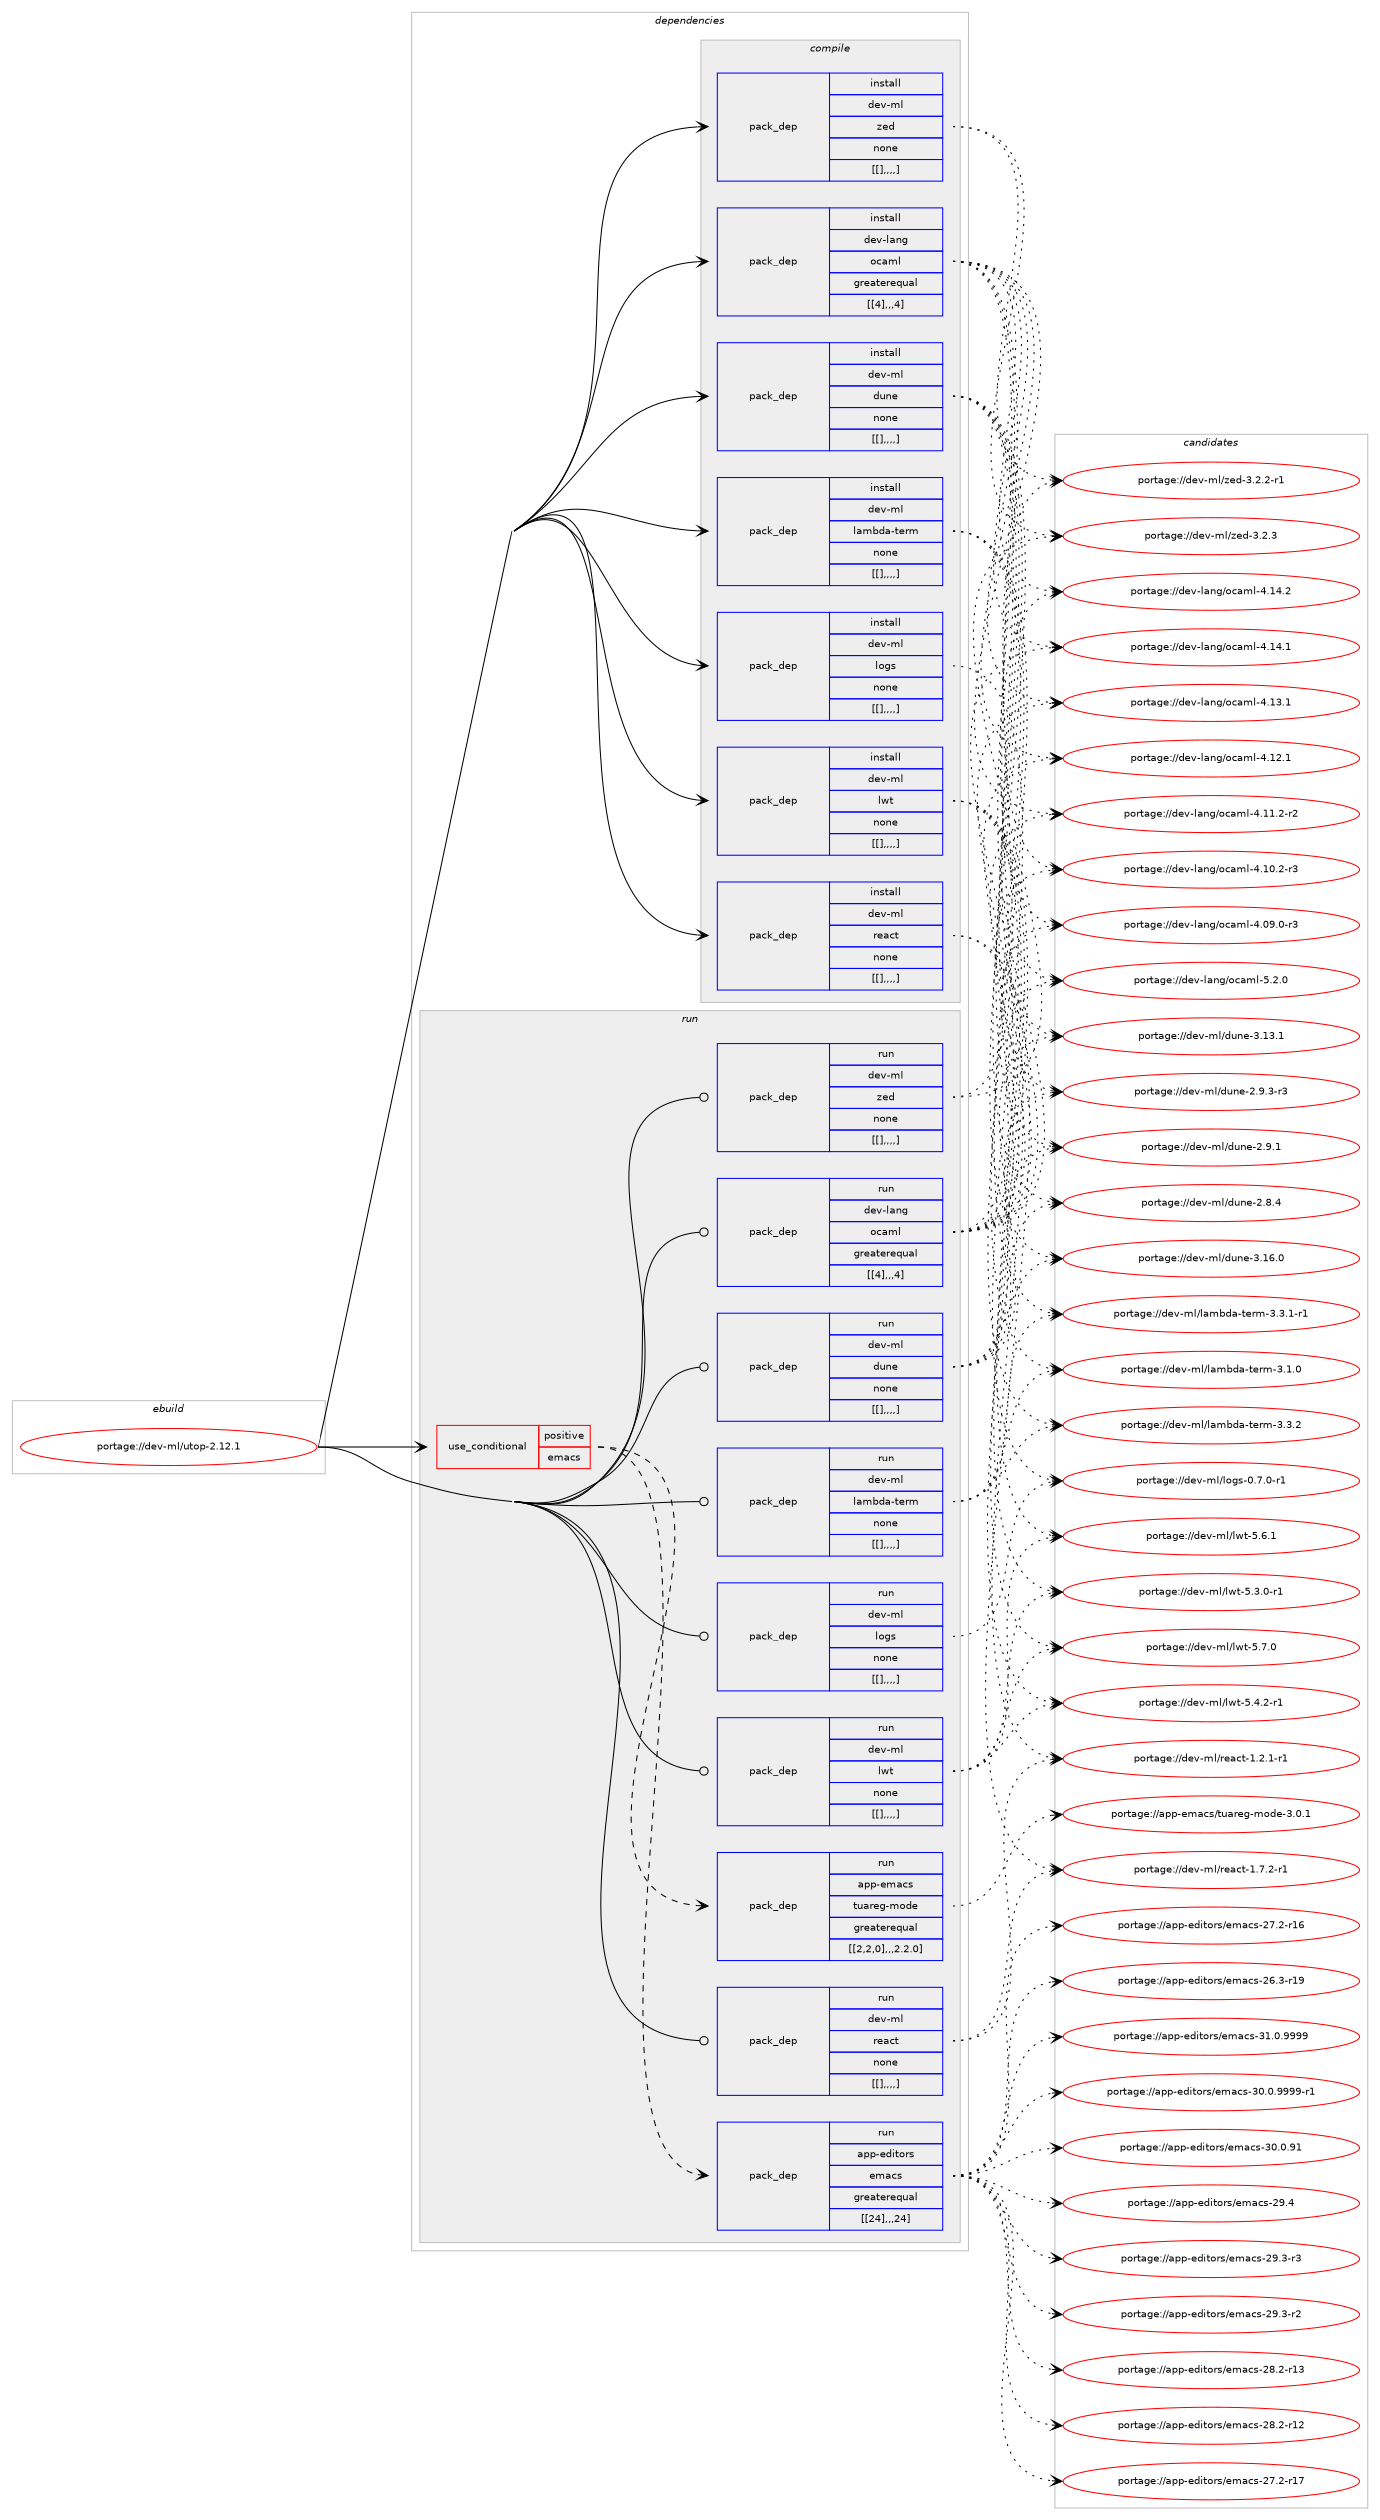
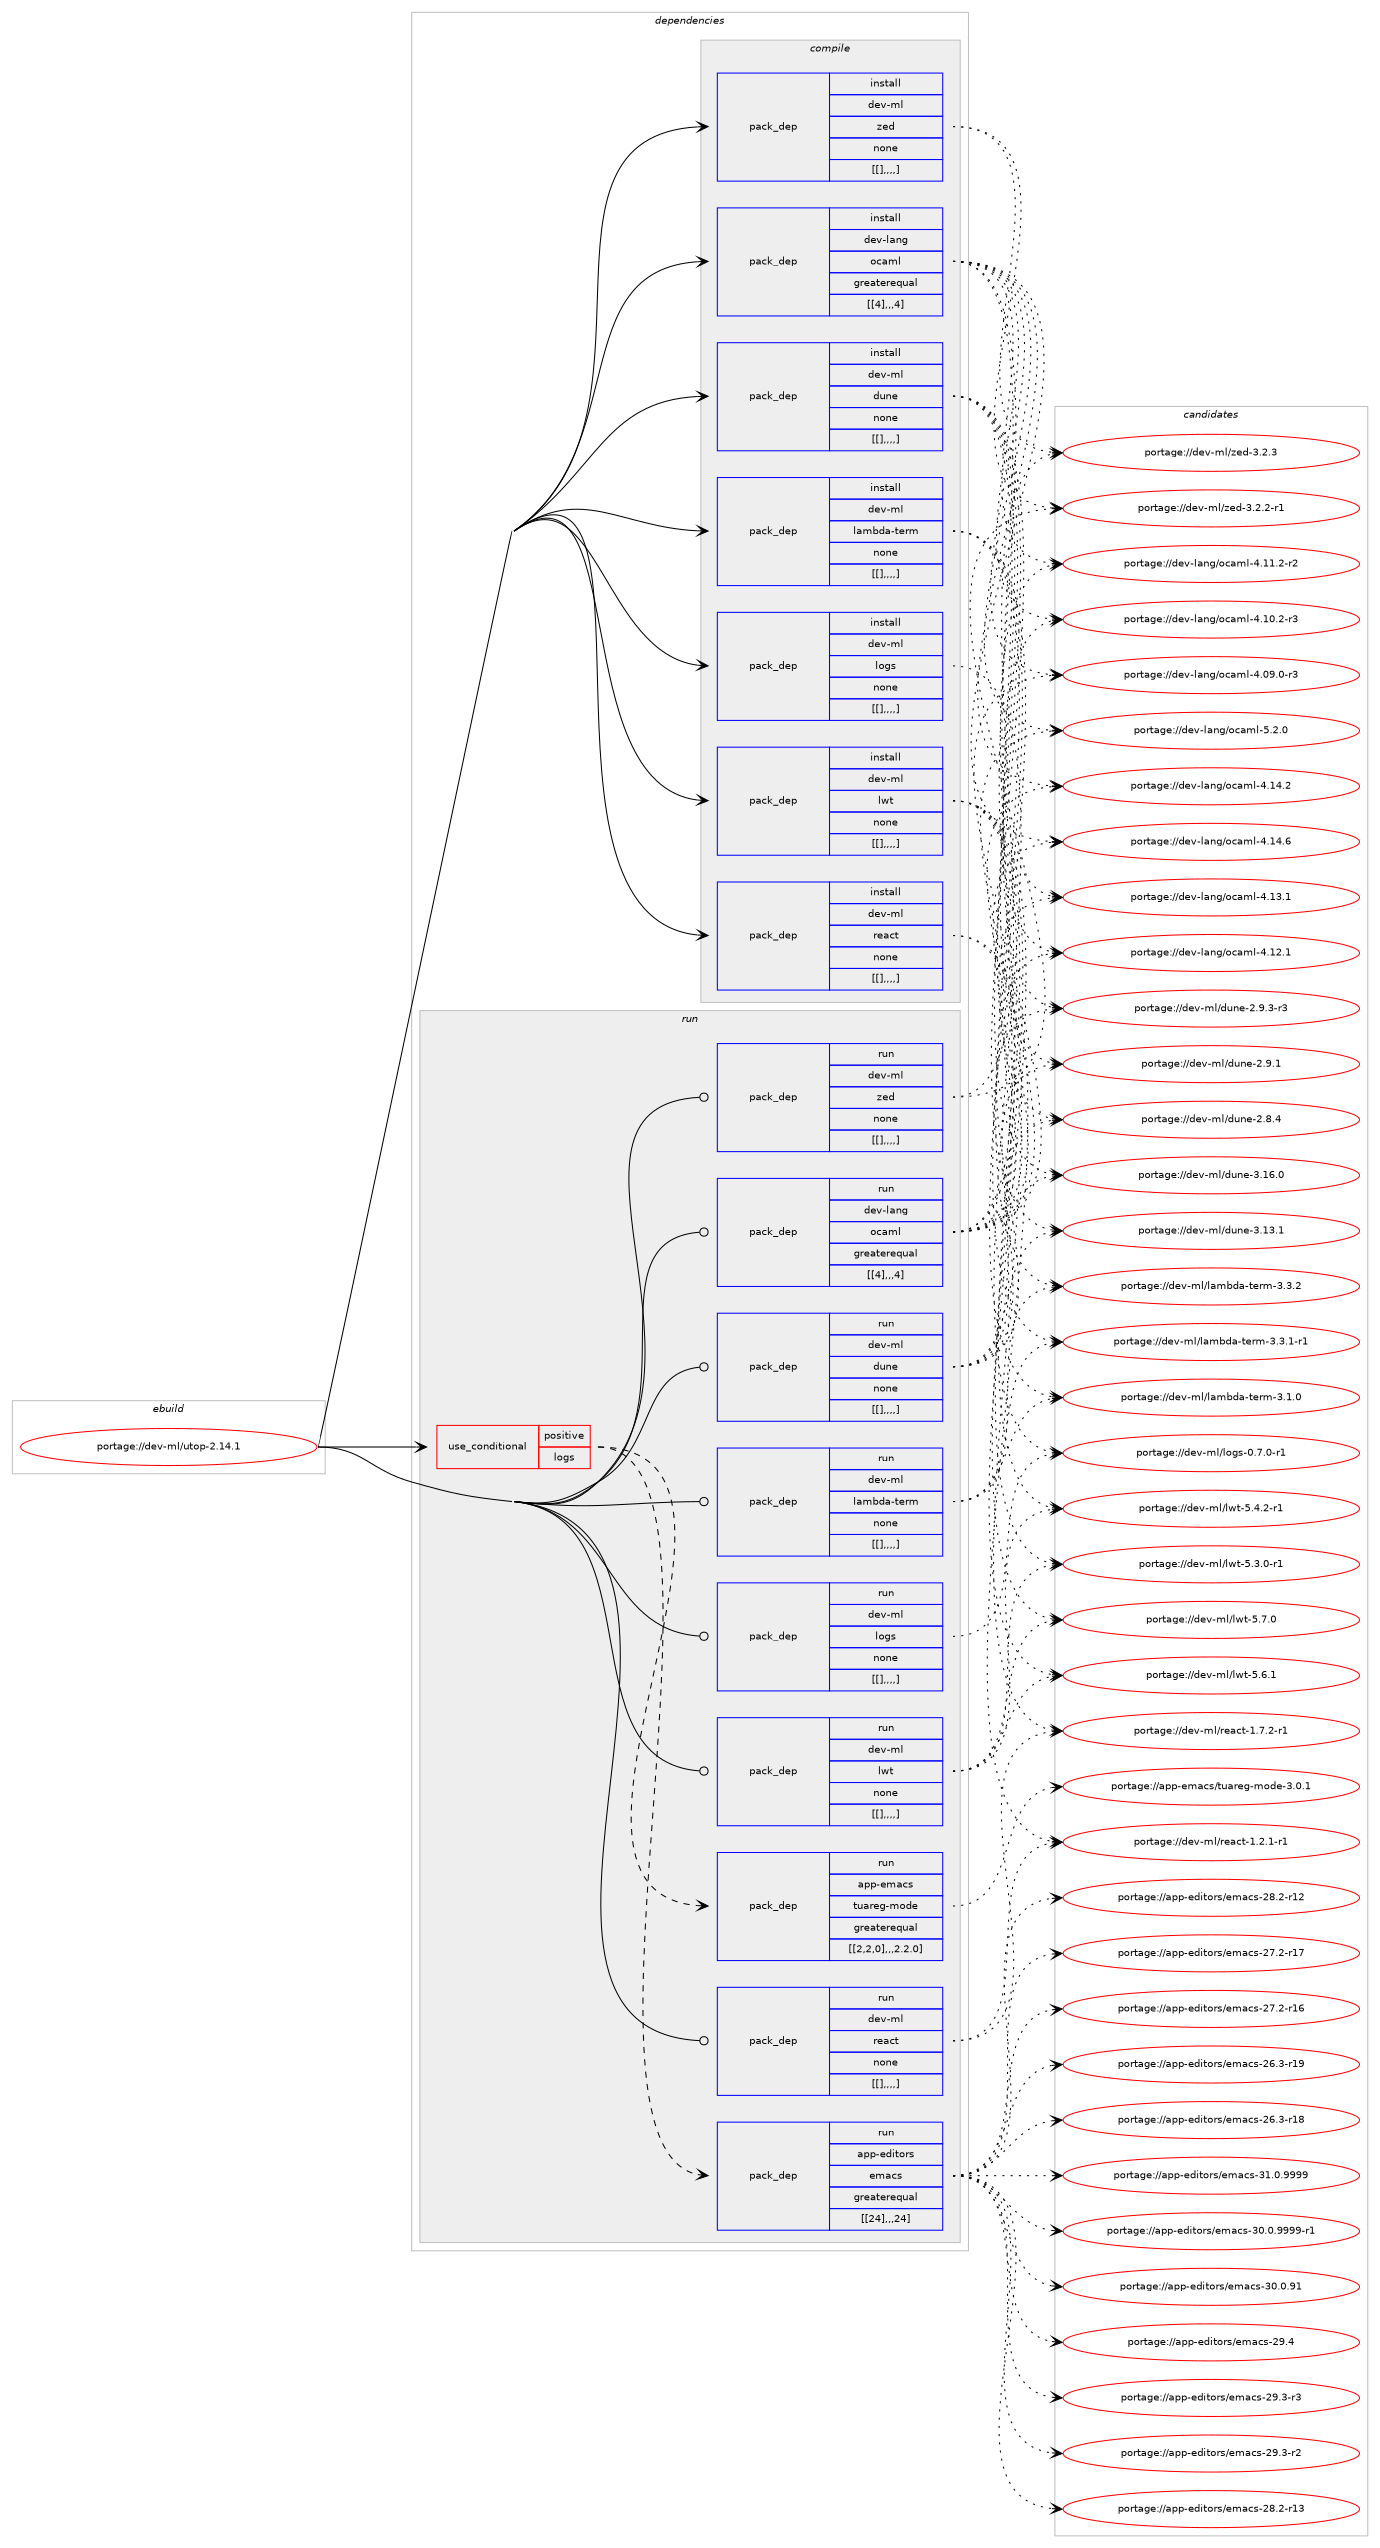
(1211, 647) -> (1211, 842)
(169, 1447) -> (169, 1447)
(564, 1457) -> (564, 1457)
none -> (1211, 2120)
